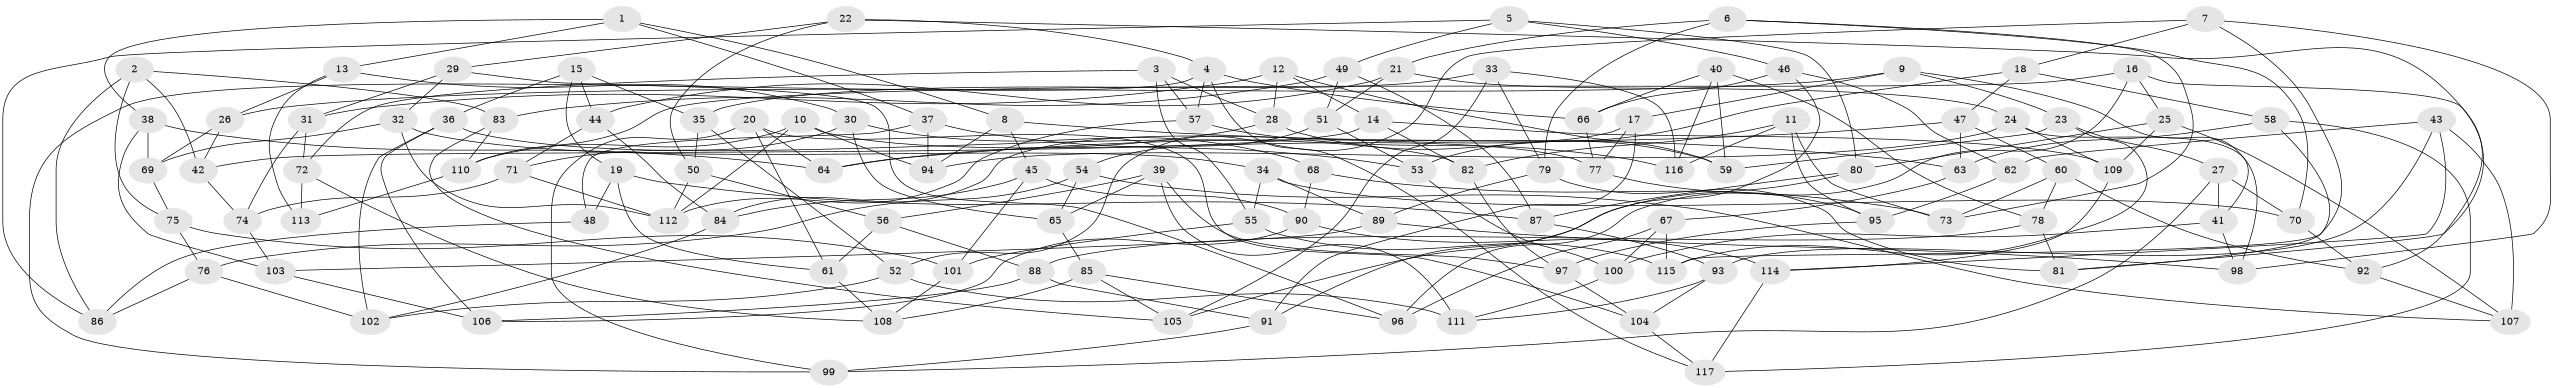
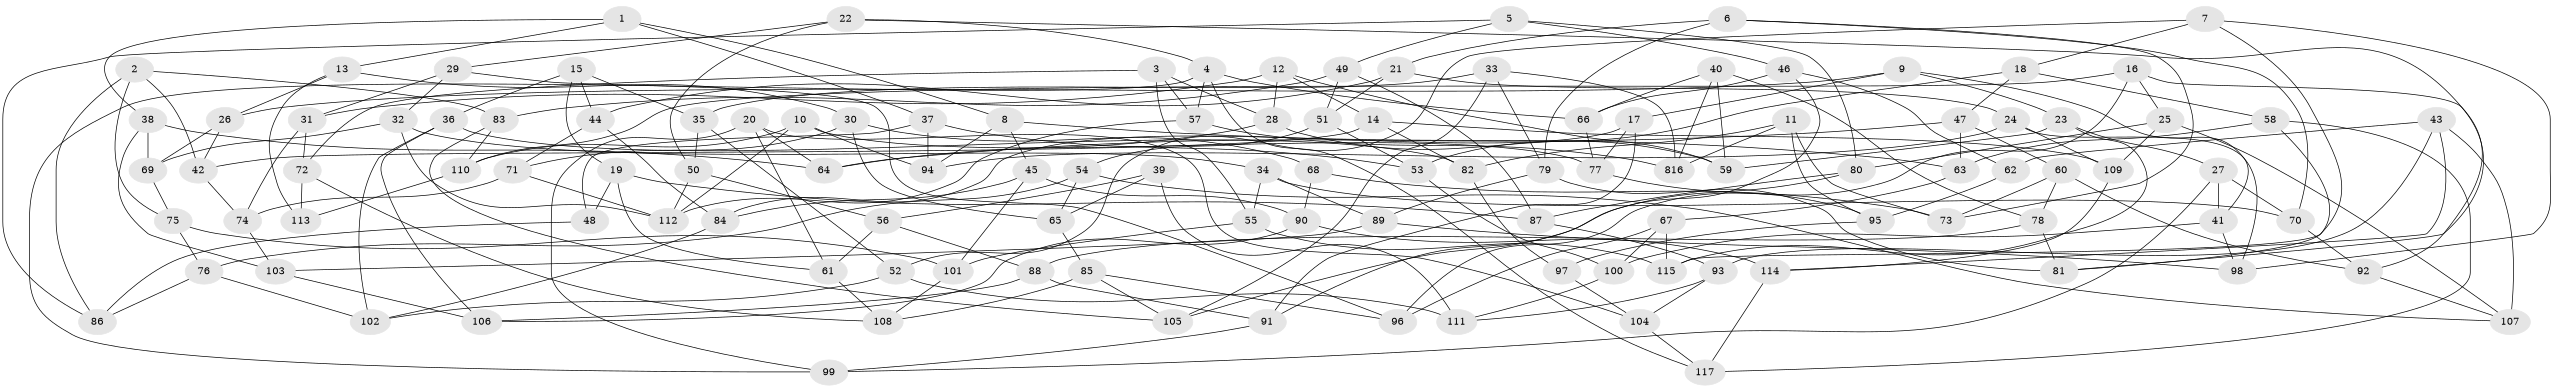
(1674, 171) -> (1674, 171)
(1345, 252) -> none
